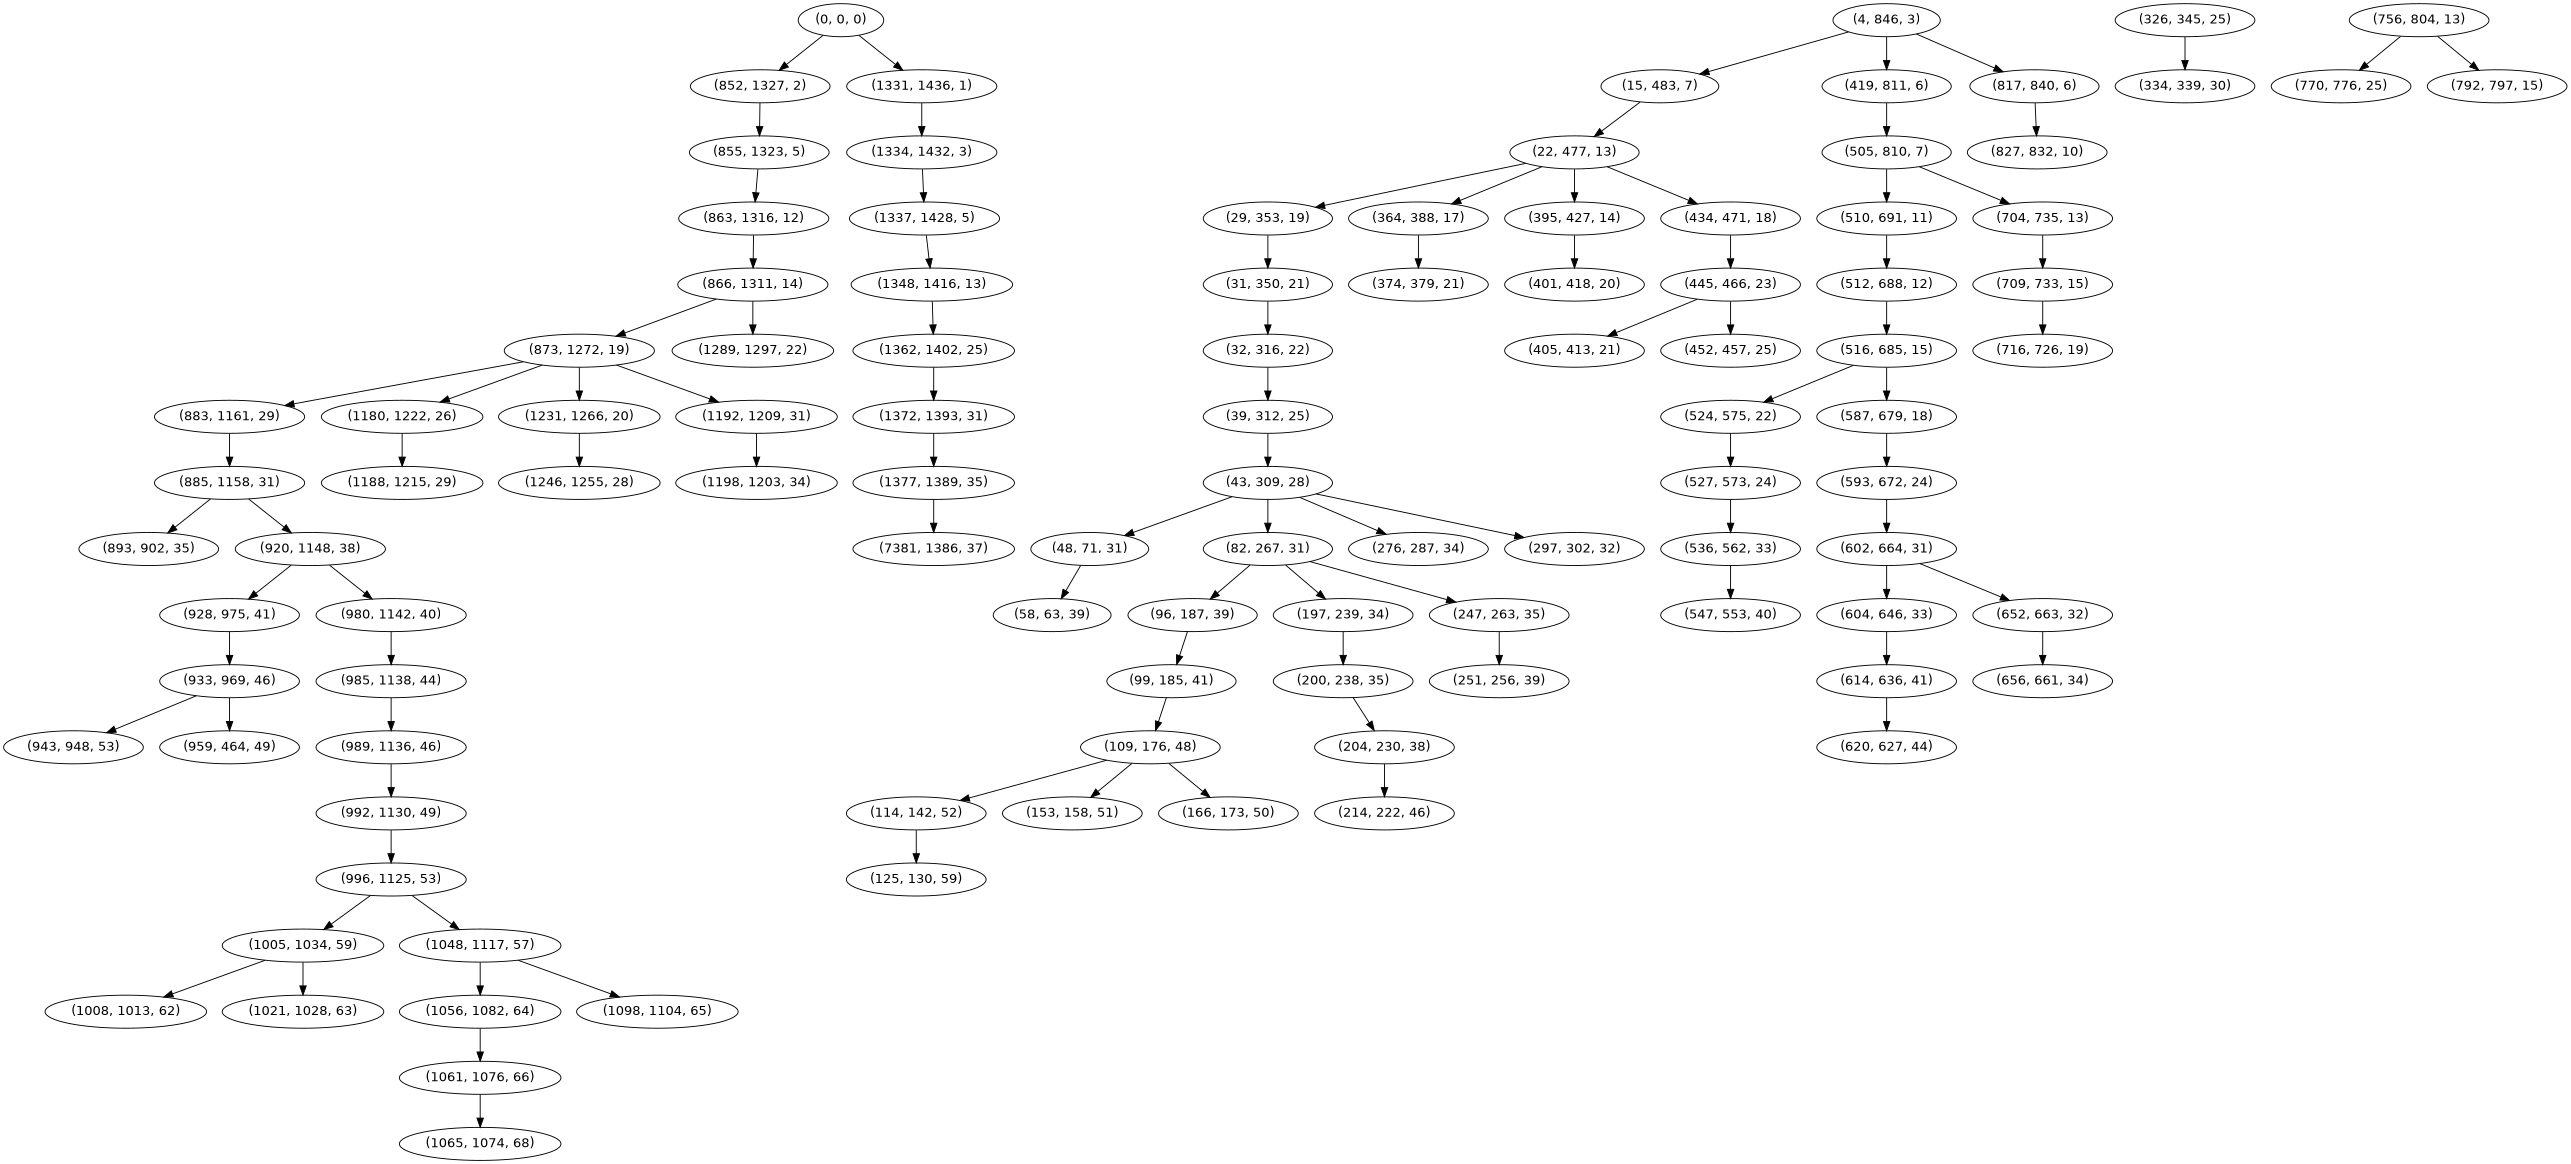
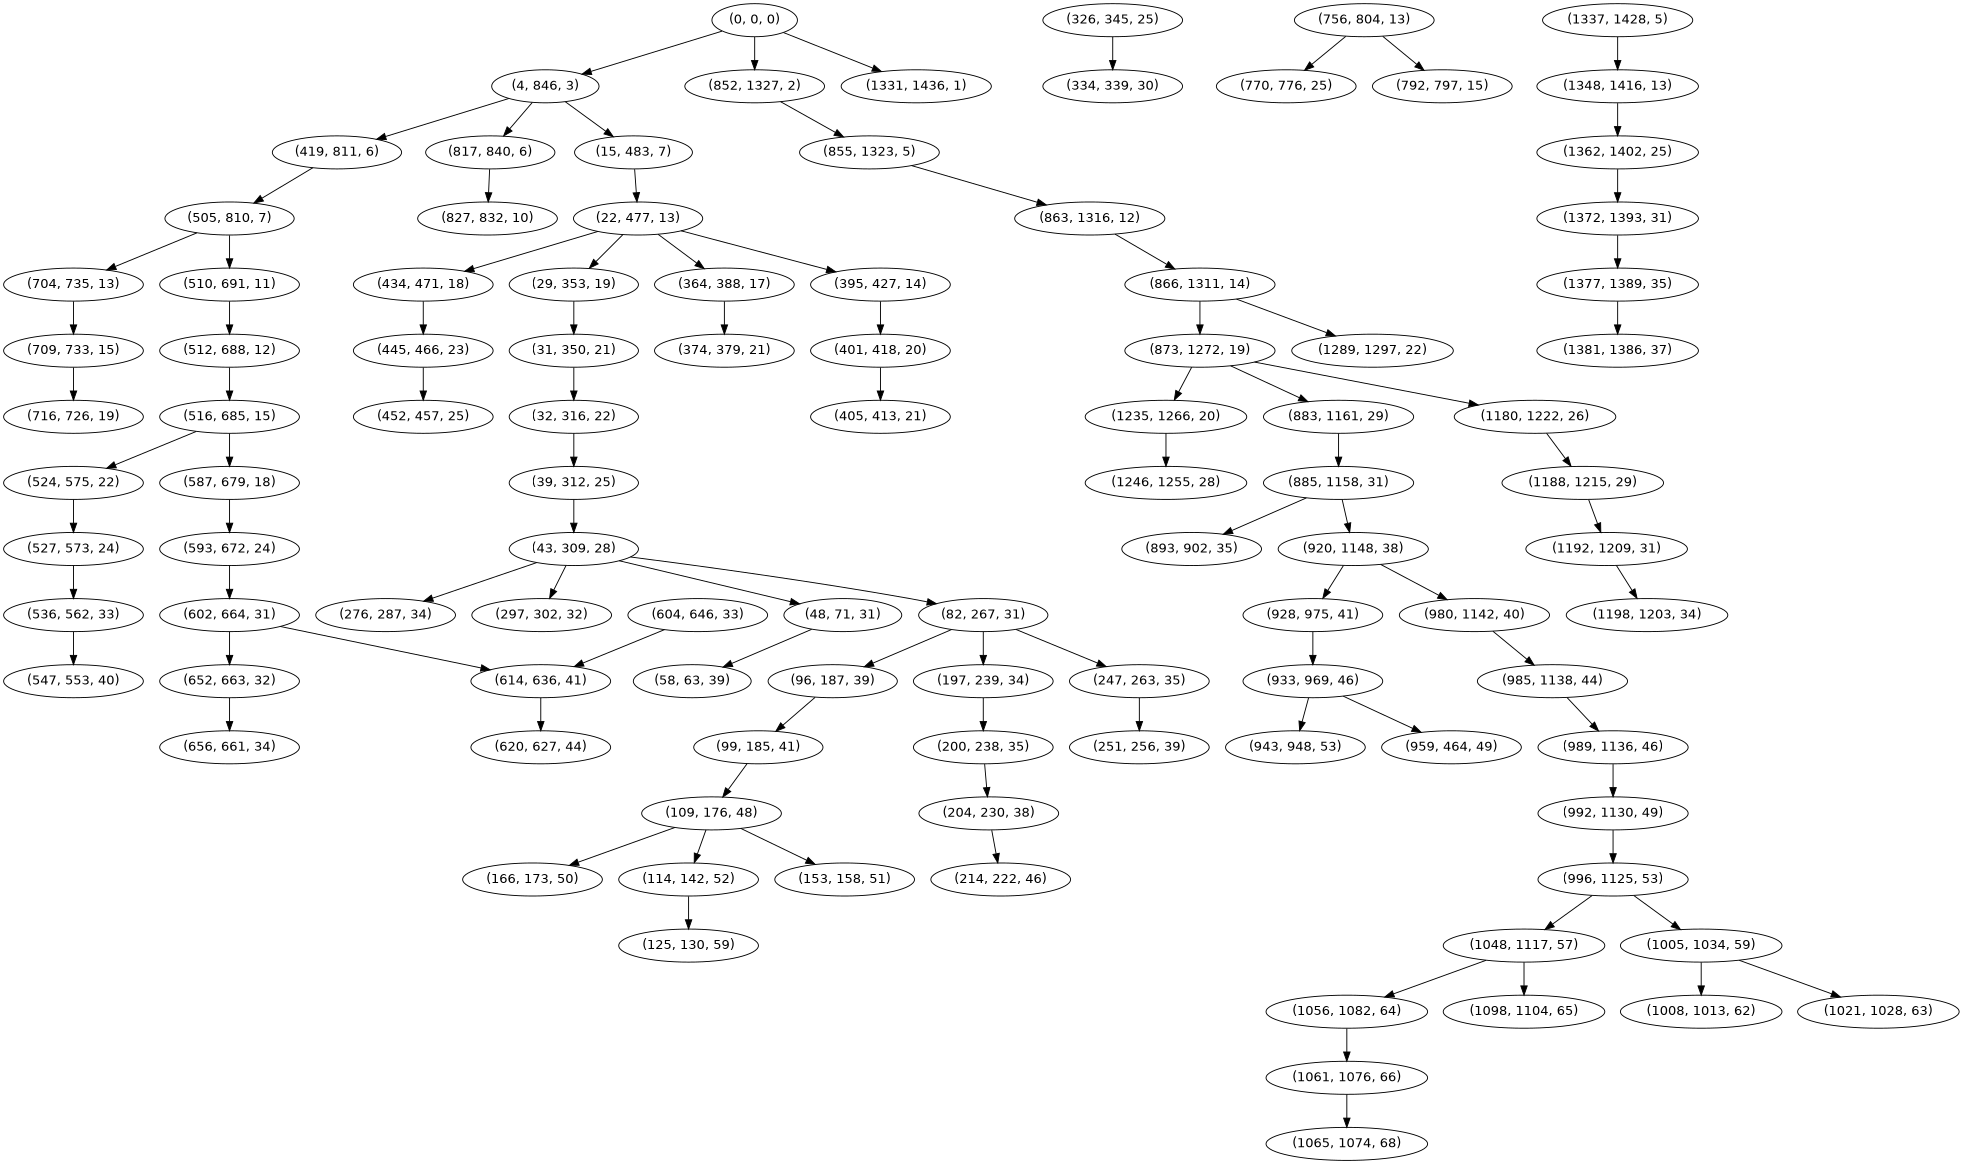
none -> (656, 51)
(922, 152) -> none
(1657, 316) -> (880, 379)
(663, 382) -> (1593, 512)
(579, 417) -> (1166, 417)
(934, 549) -> (1618, 351)
(1887, 578) -> (381, 647)
